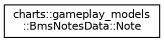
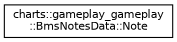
(82, 21) -> (89, 21)
